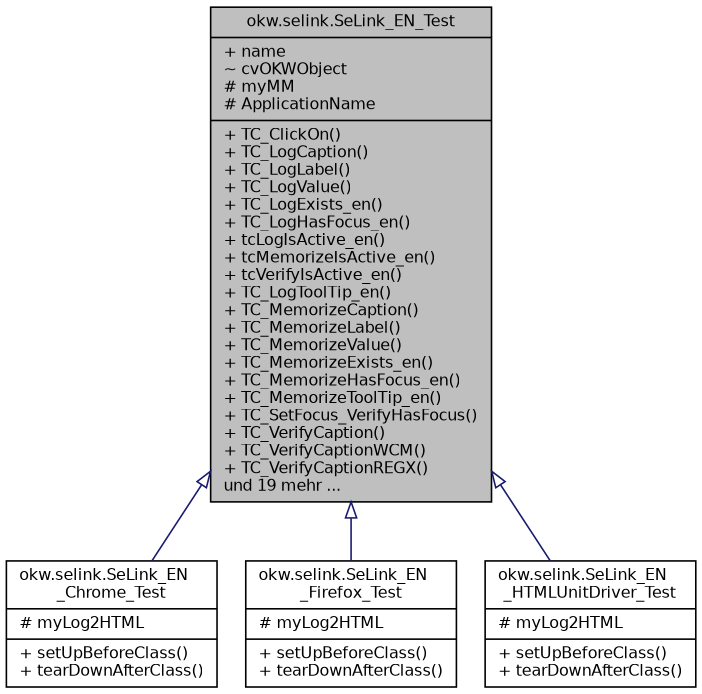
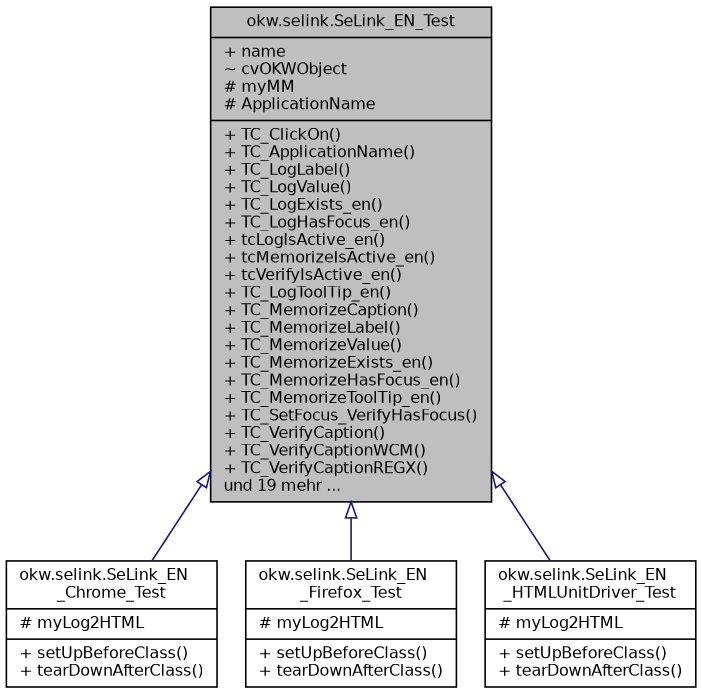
(296, 152) -> (320, 152)
